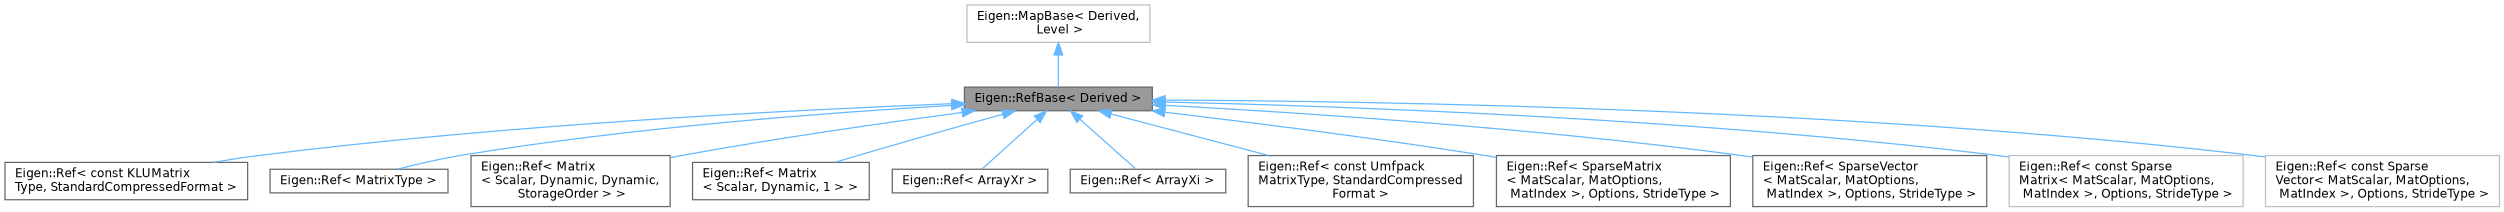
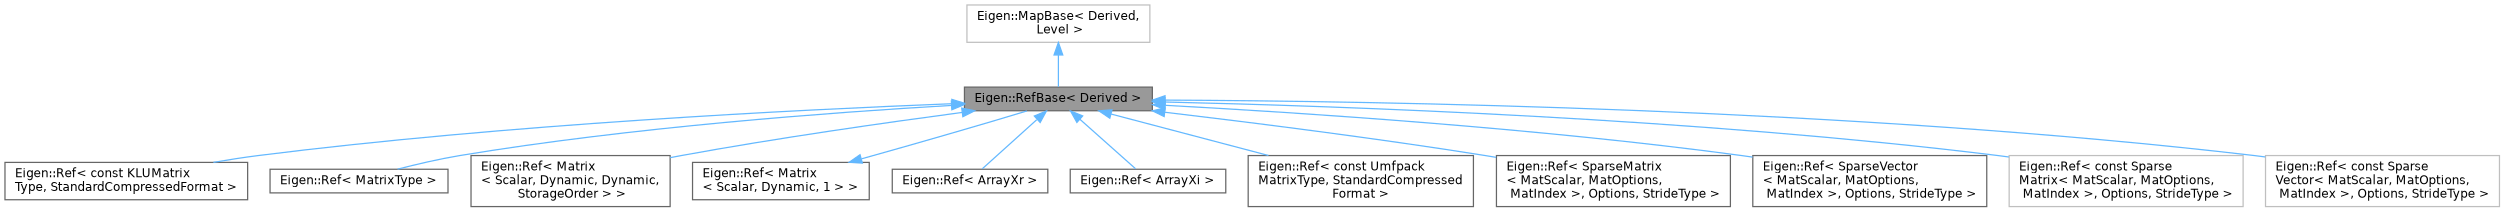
(919, 138) -> (944, 135)
